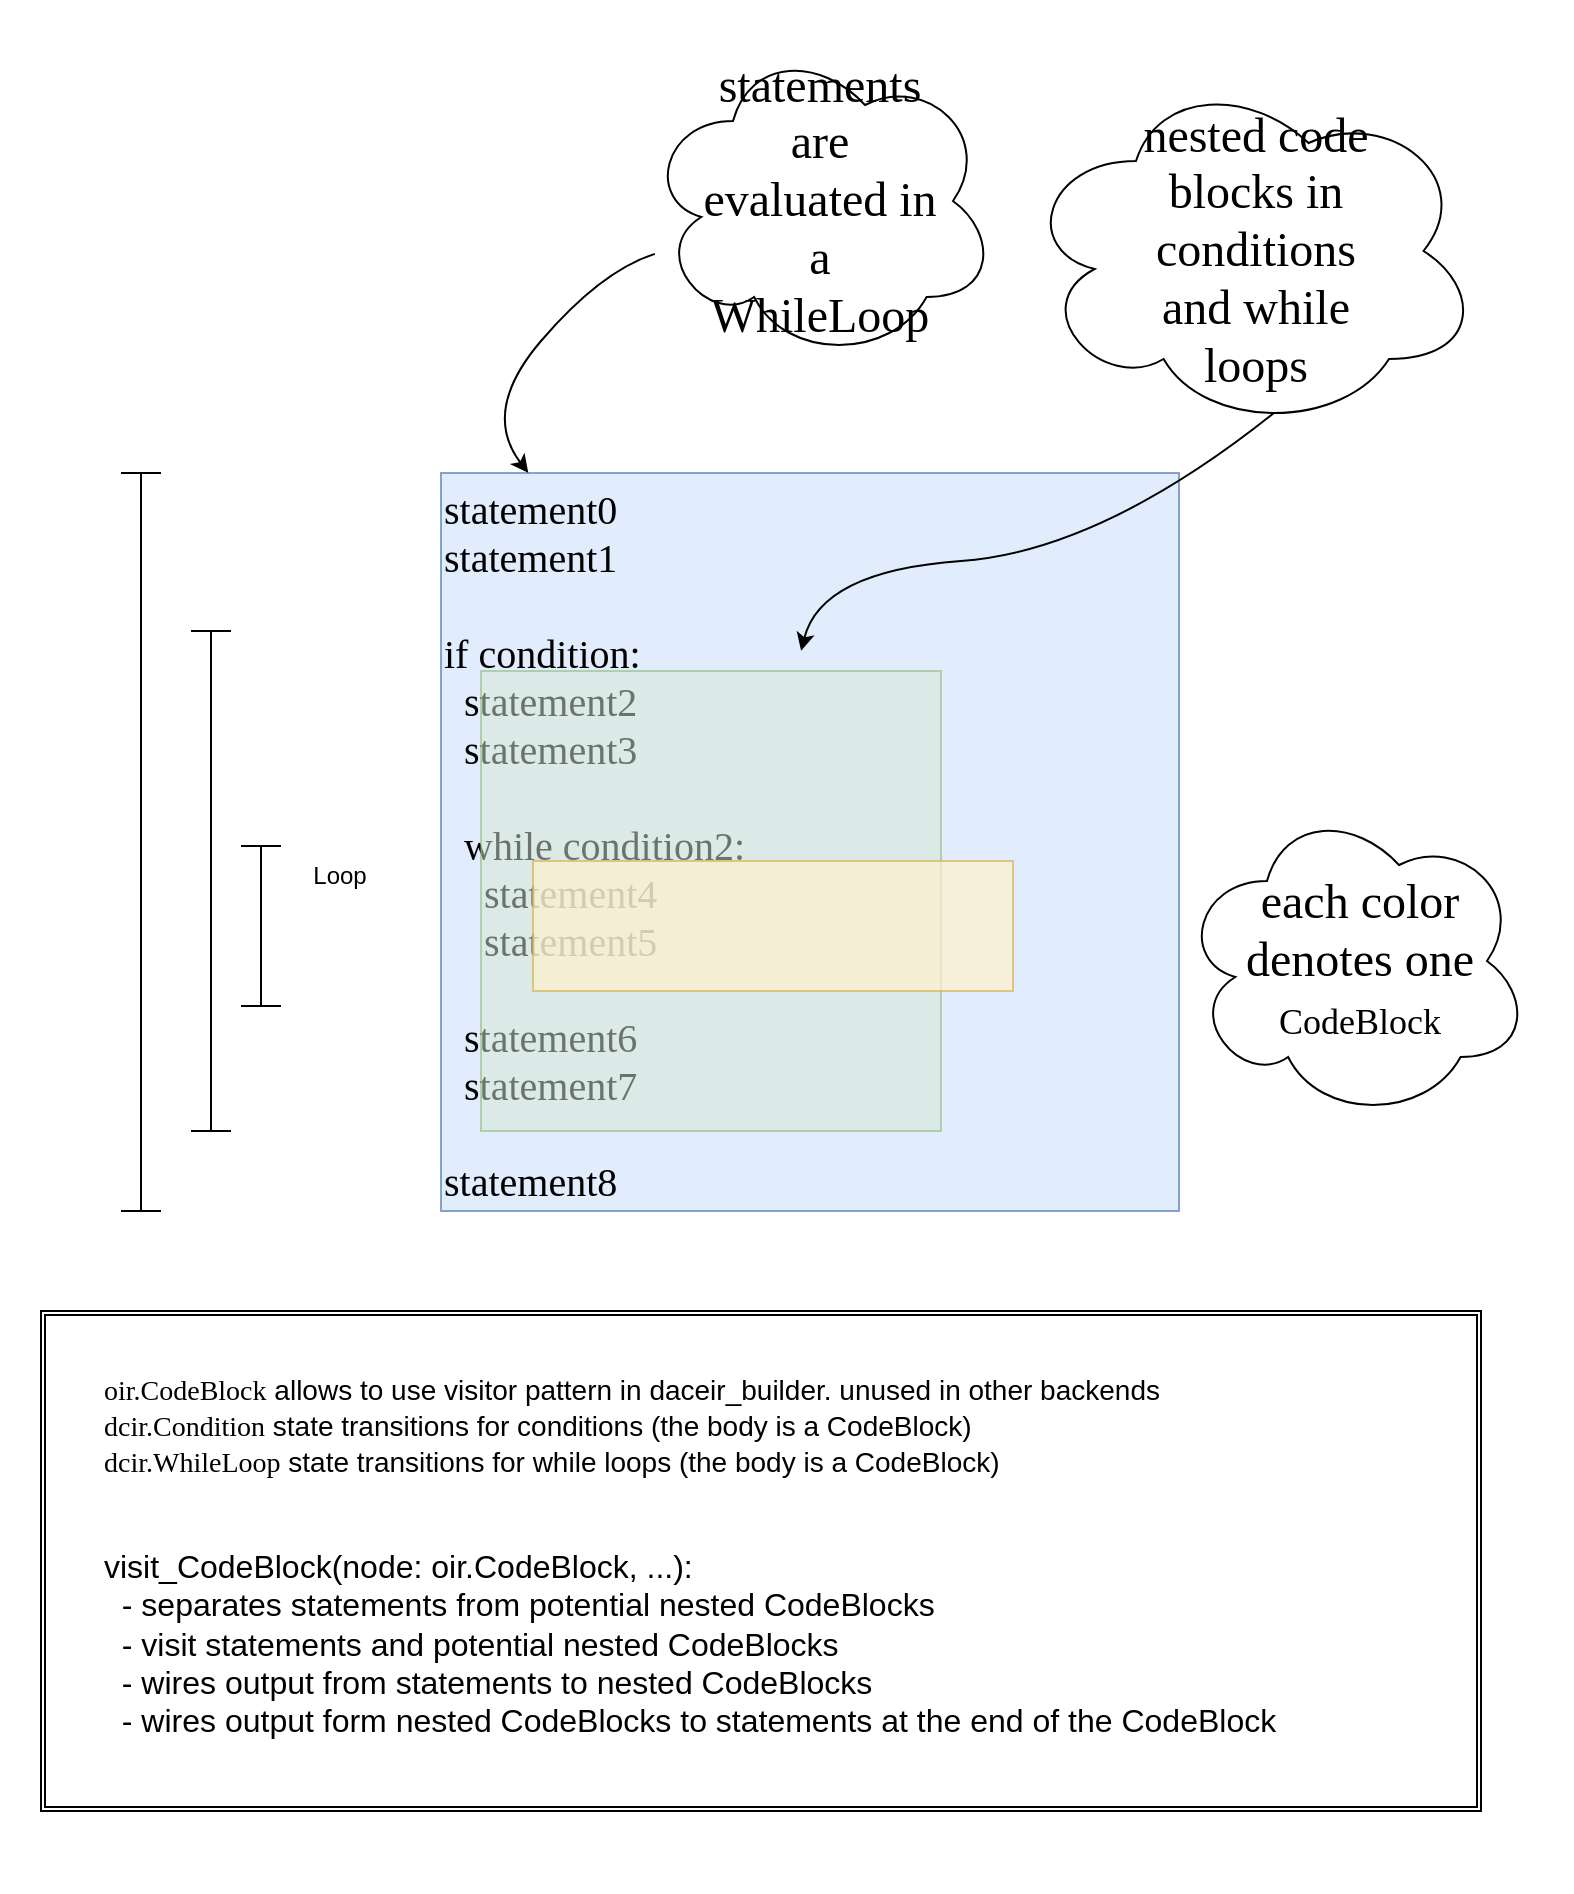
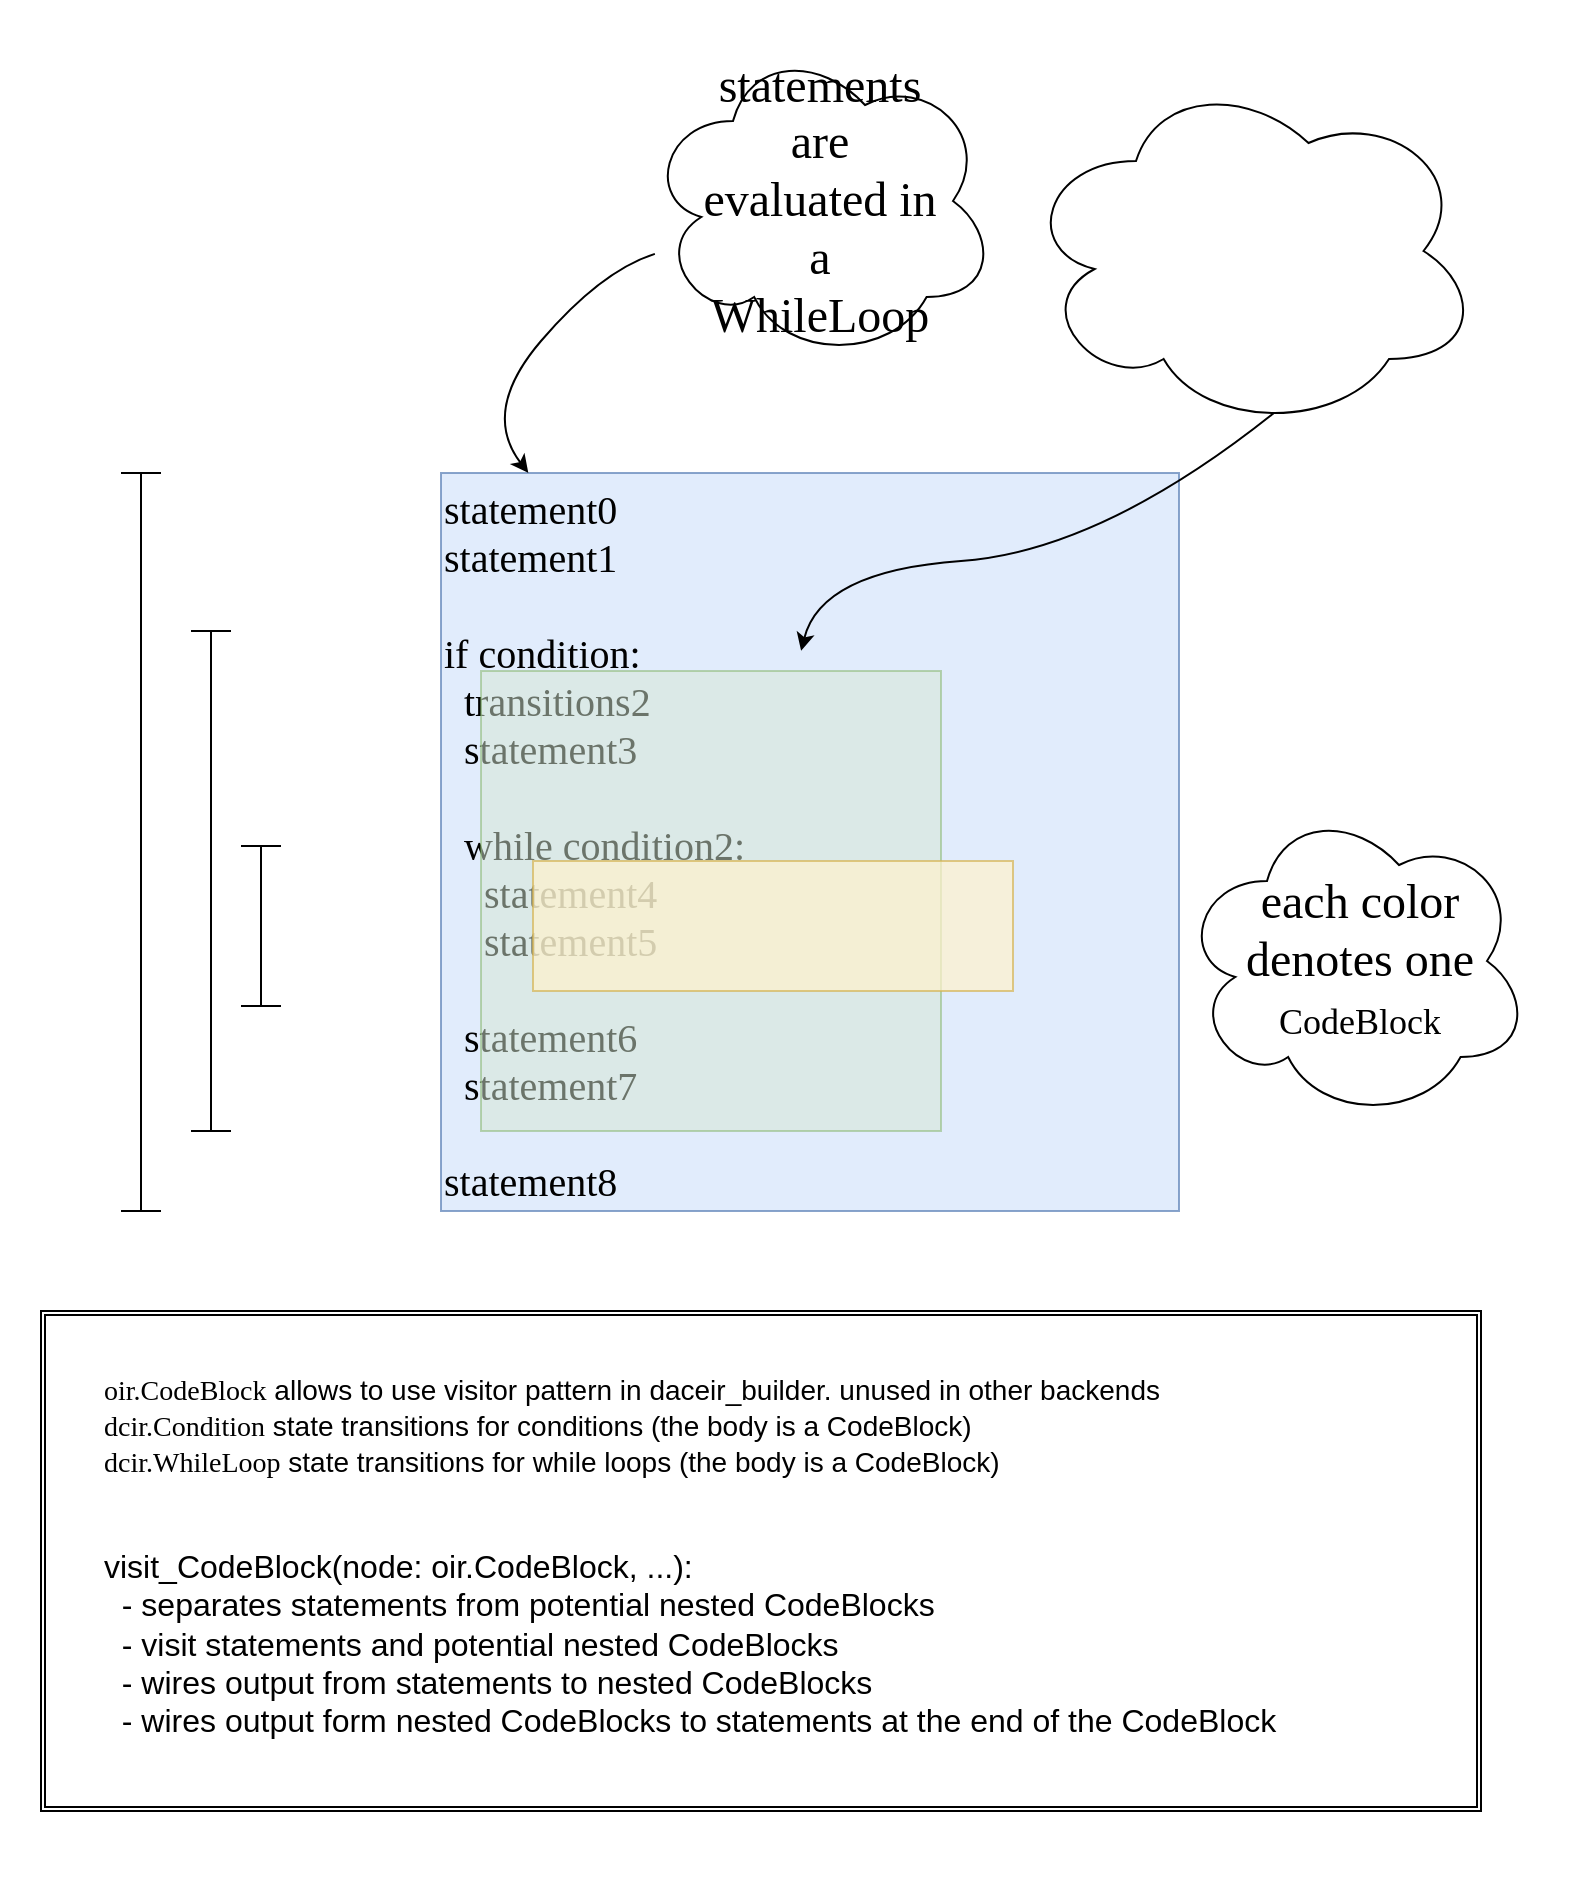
(1257, 251) -> none
(541, 645) -> (541, 645)
(341, 876) -> none
